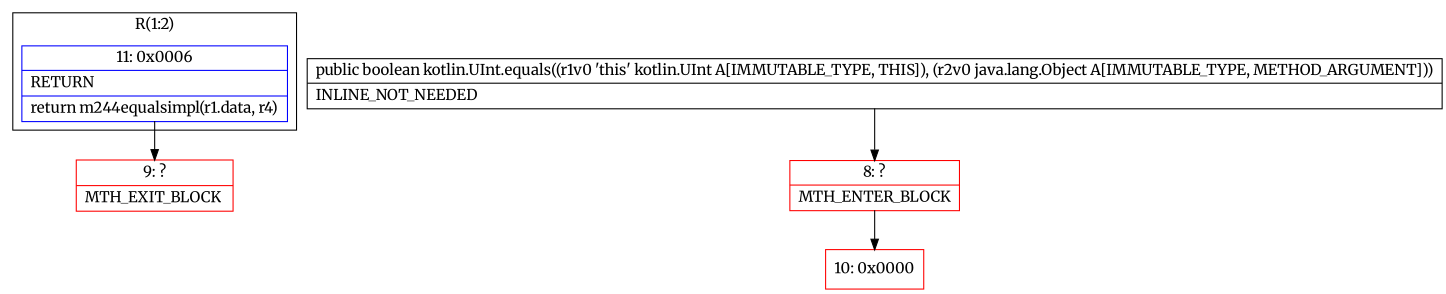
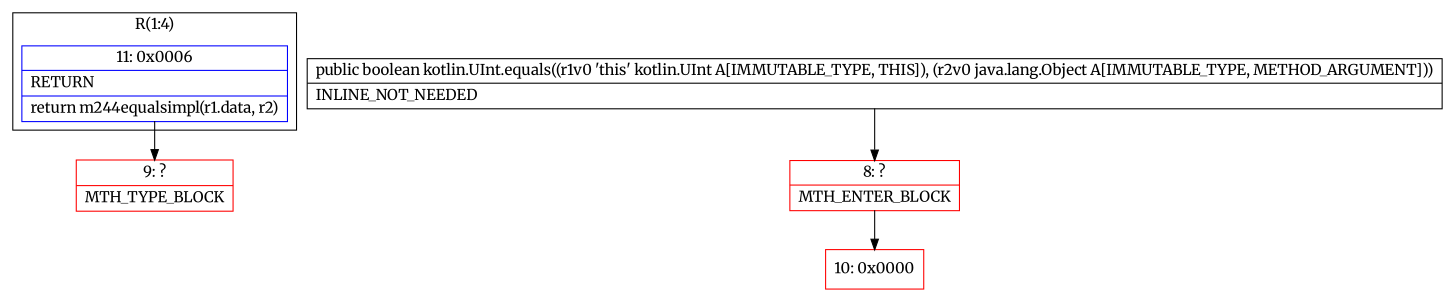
(155, 25) -> (155, 25)
(154, 108) -> (155, 108)
(153, 198) -> (155, 198)
